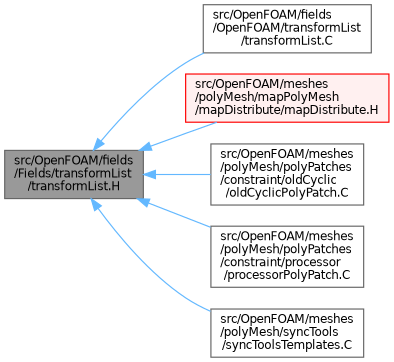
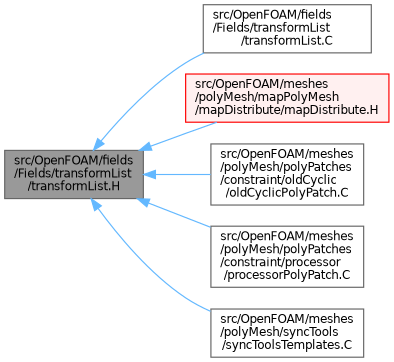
(287, 29) -> (287, 29)
